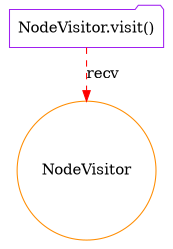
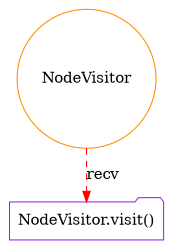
(87, 69) -> (87, 170)
